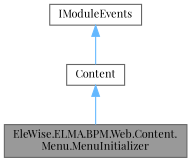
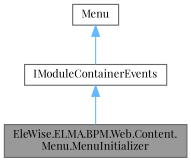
(96, 15) -> (96, 15)
(96, 75) -> (96, 75)
